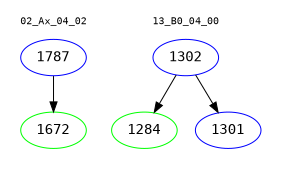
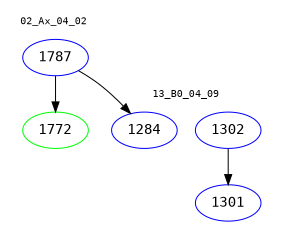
(186, 22) -> (186, 94)
(168, 89) -> (111, 94)
(54, 130) -> (56, 130)
(144, 130) -> (144, 130)
